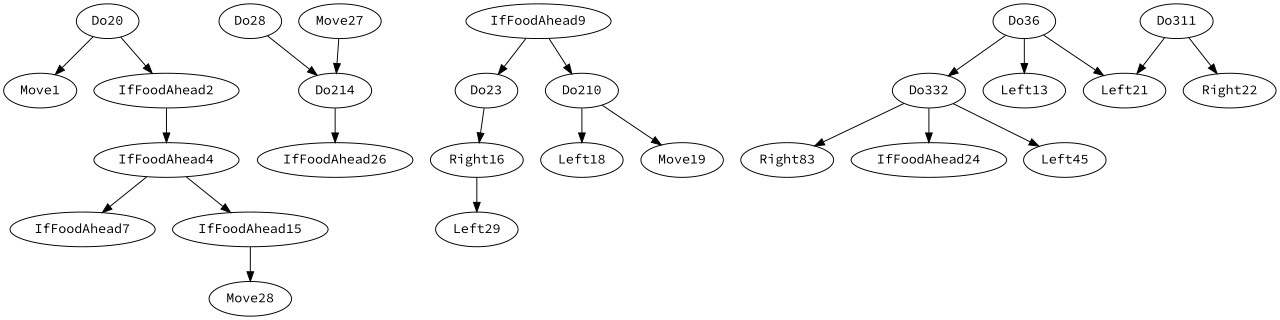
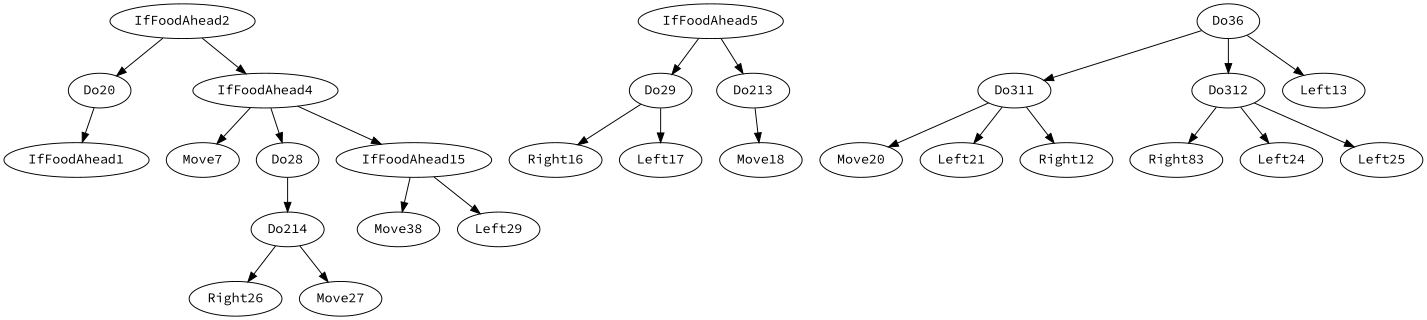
(539, 21) -> (711, 21)
(338, 51) -> (311, 260)
(133, 52) -> (144, 54)
(1069, 53) -> (1127, 54)
(40, 91) -> (77, 160)
(486, 91) -> (661, 91)
(582, 91) -> (753, 91)
(929, 91) -> (1228, 91)
(1230, 91) -> (1066, 160)
none -> (275, 121)
(335, 160) -> (236, 299)
(582, 160) -> (761, 160)
none -> (661, 160)
(682, 160) -> none
none -> (861, 160)
(929, 160) -> (1281, 160)
(1065, 160) -> (1382, 160)
(477, 190) -> (453, 192)
(83, 229) -> (203, 160)
(250, 299) -> (398, 229)
